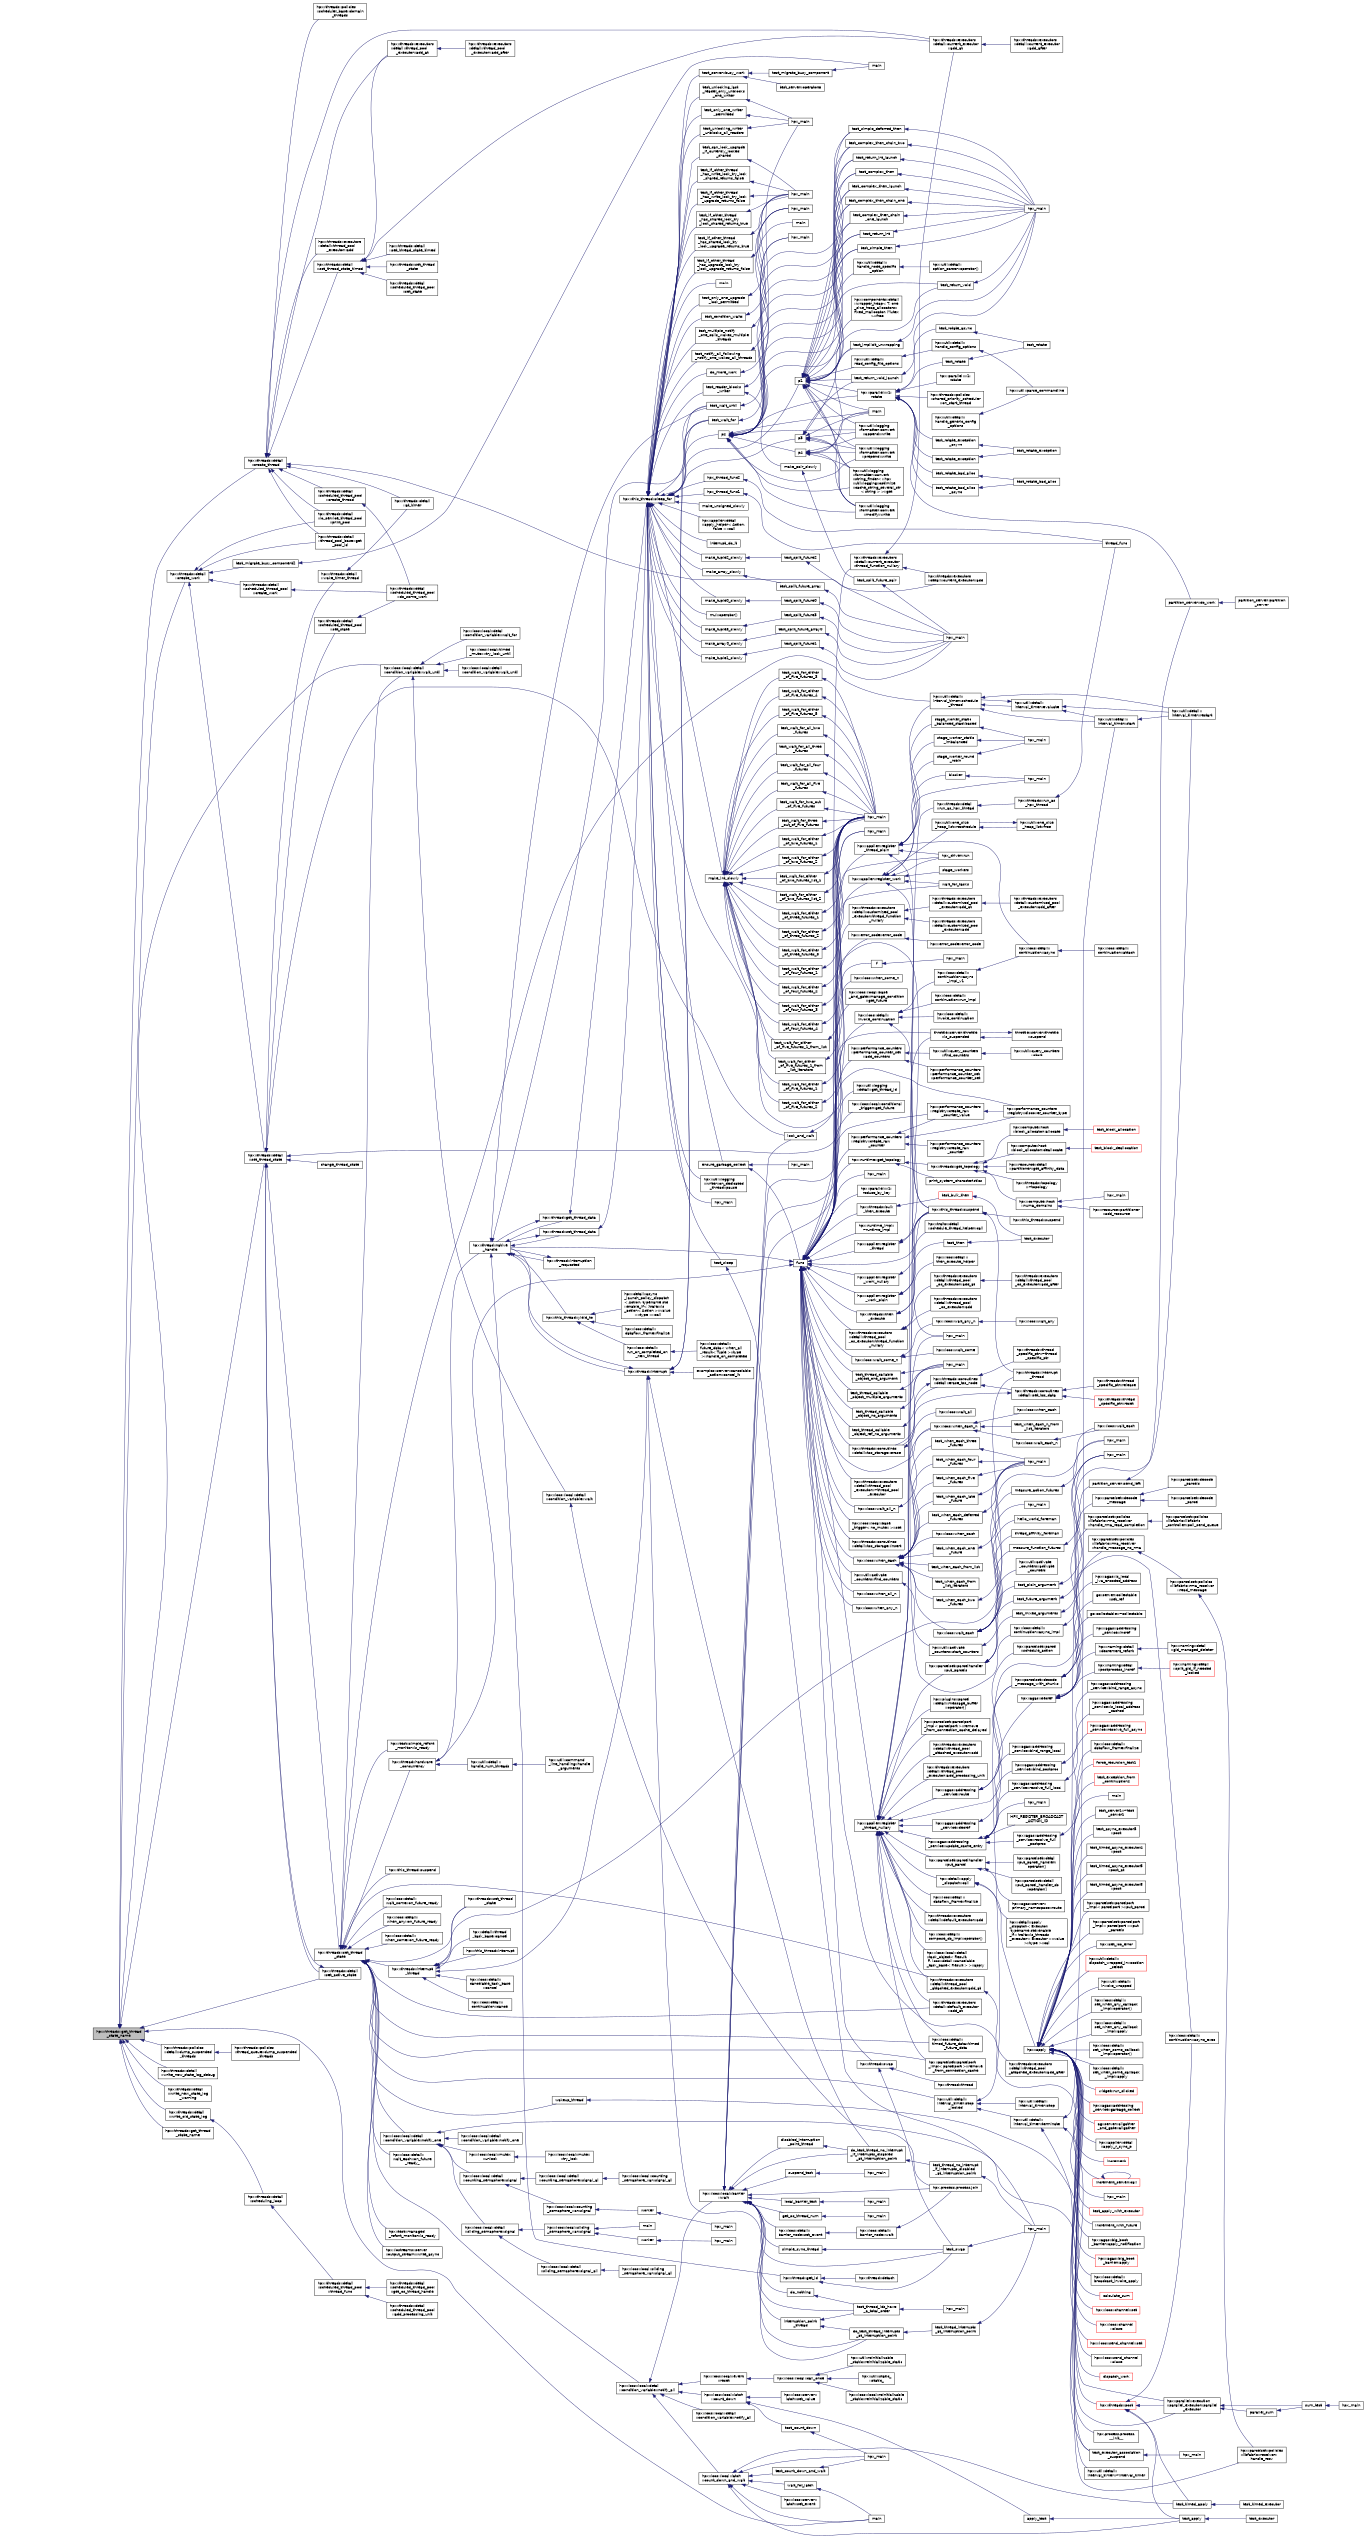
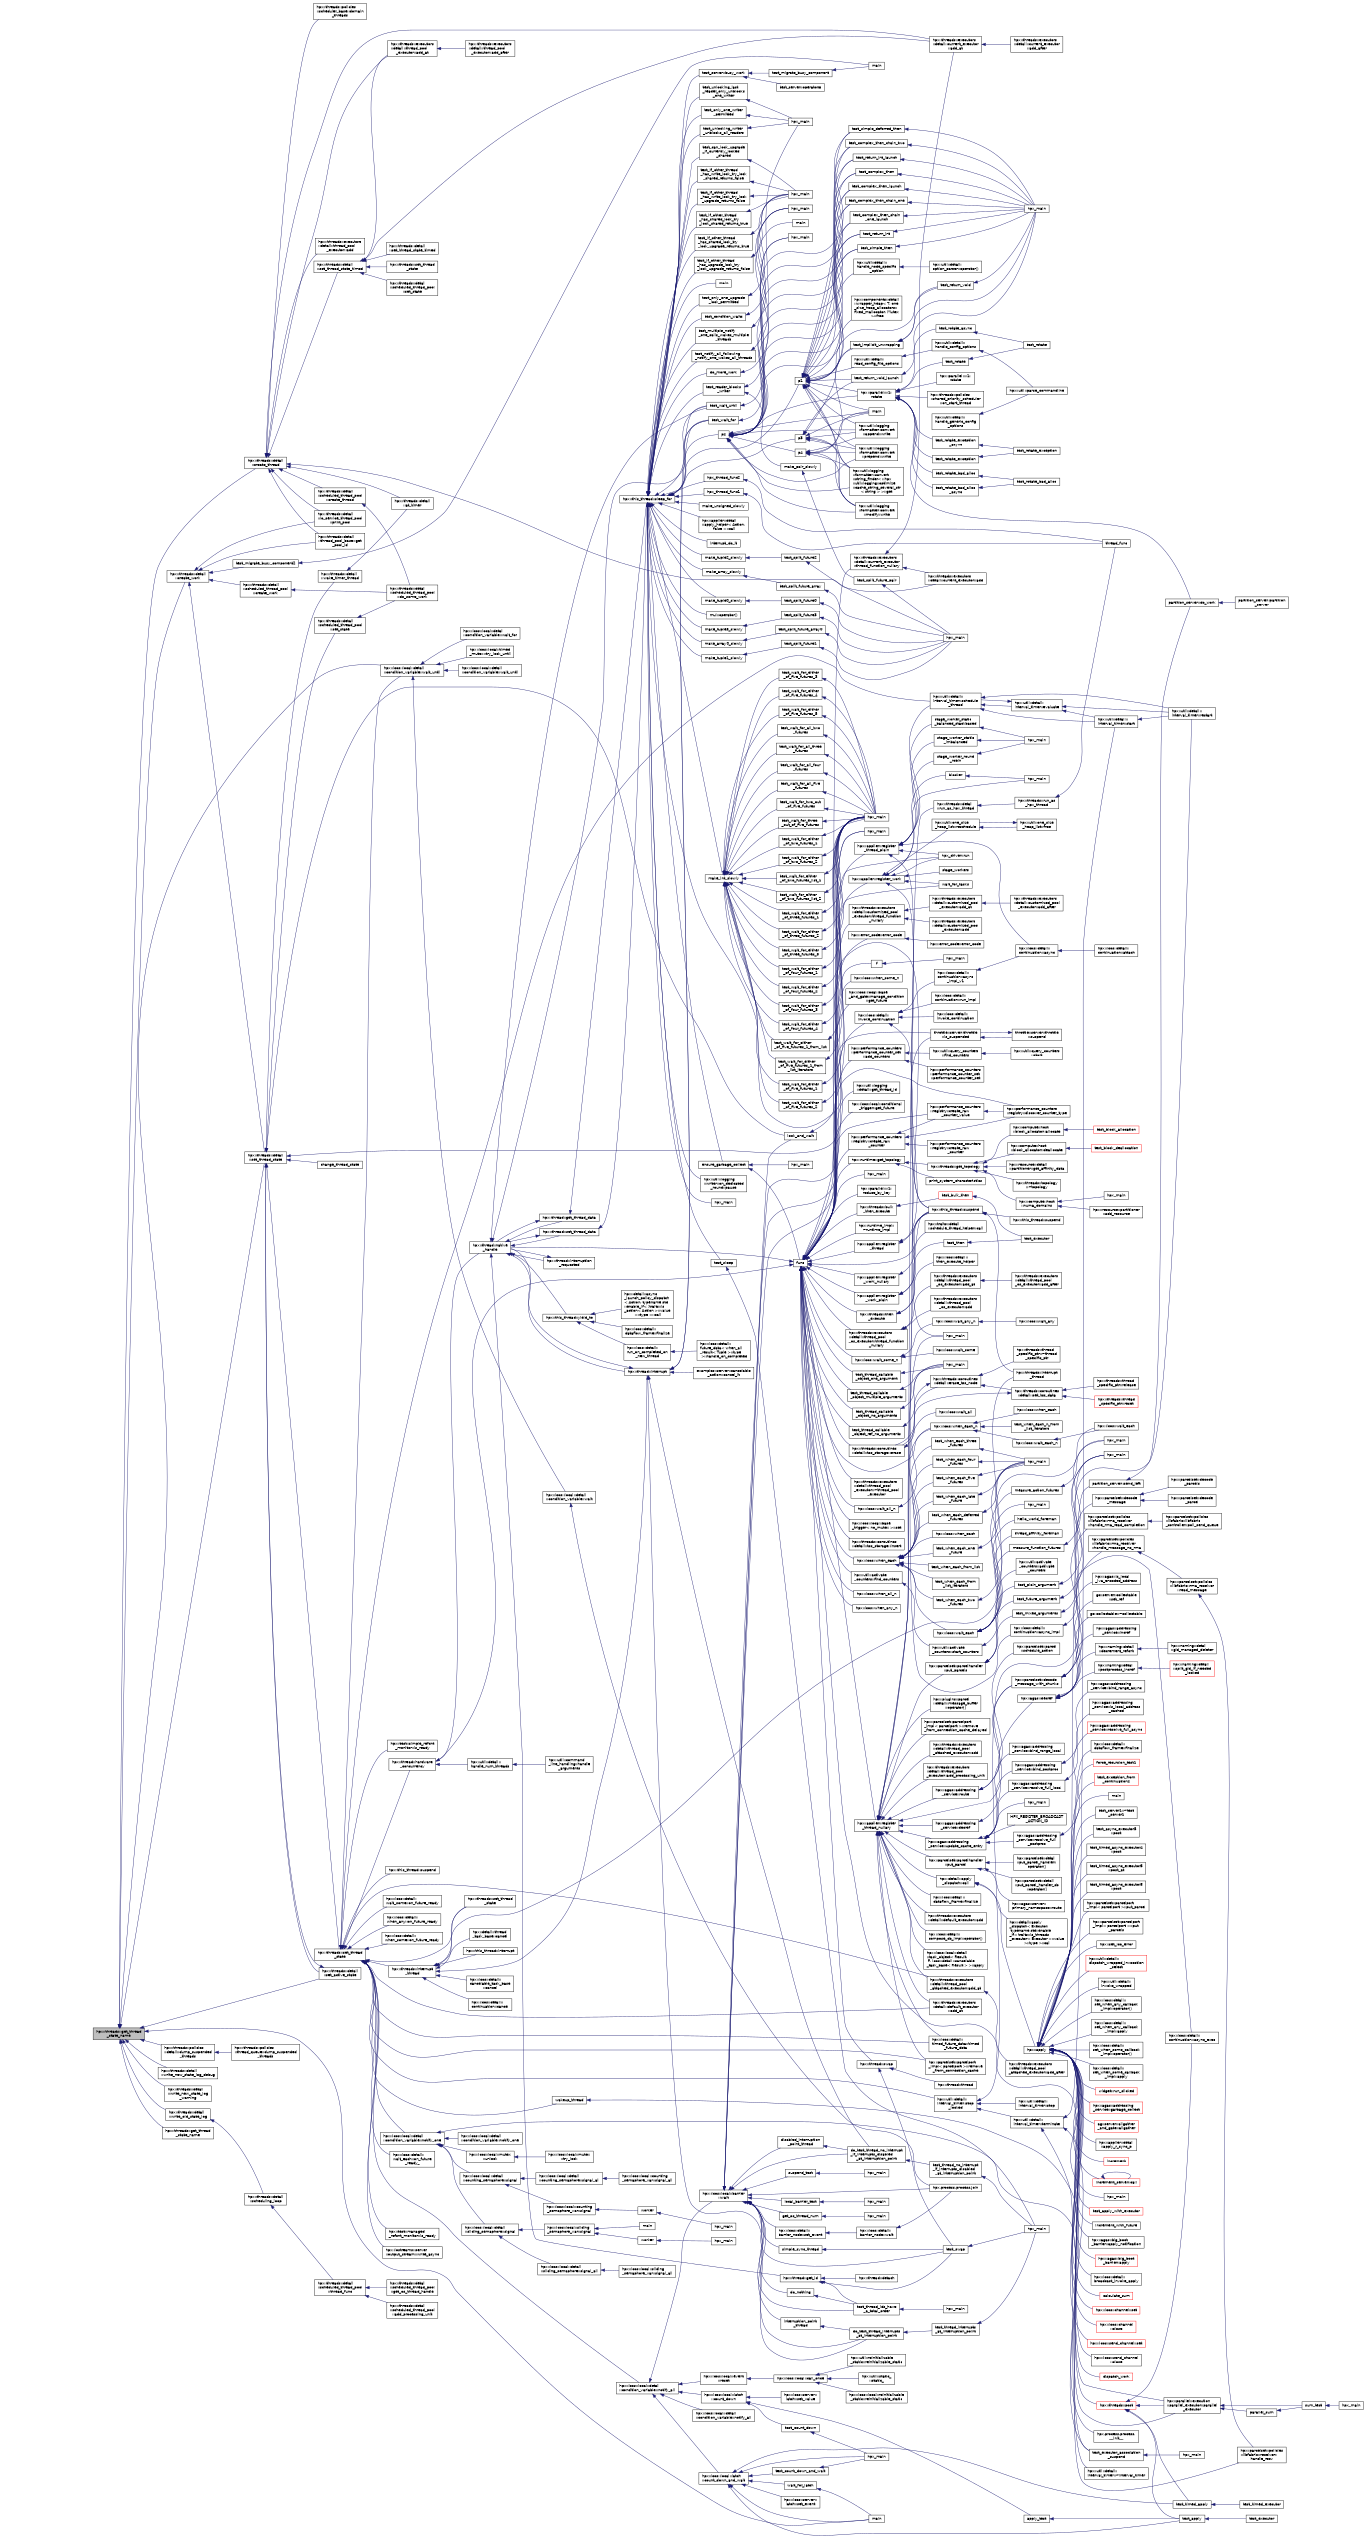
(848, 291) -> (914, 309)
(724, 1184) -> (724, 1184)
(839, 2316) -> (841, 2293)
